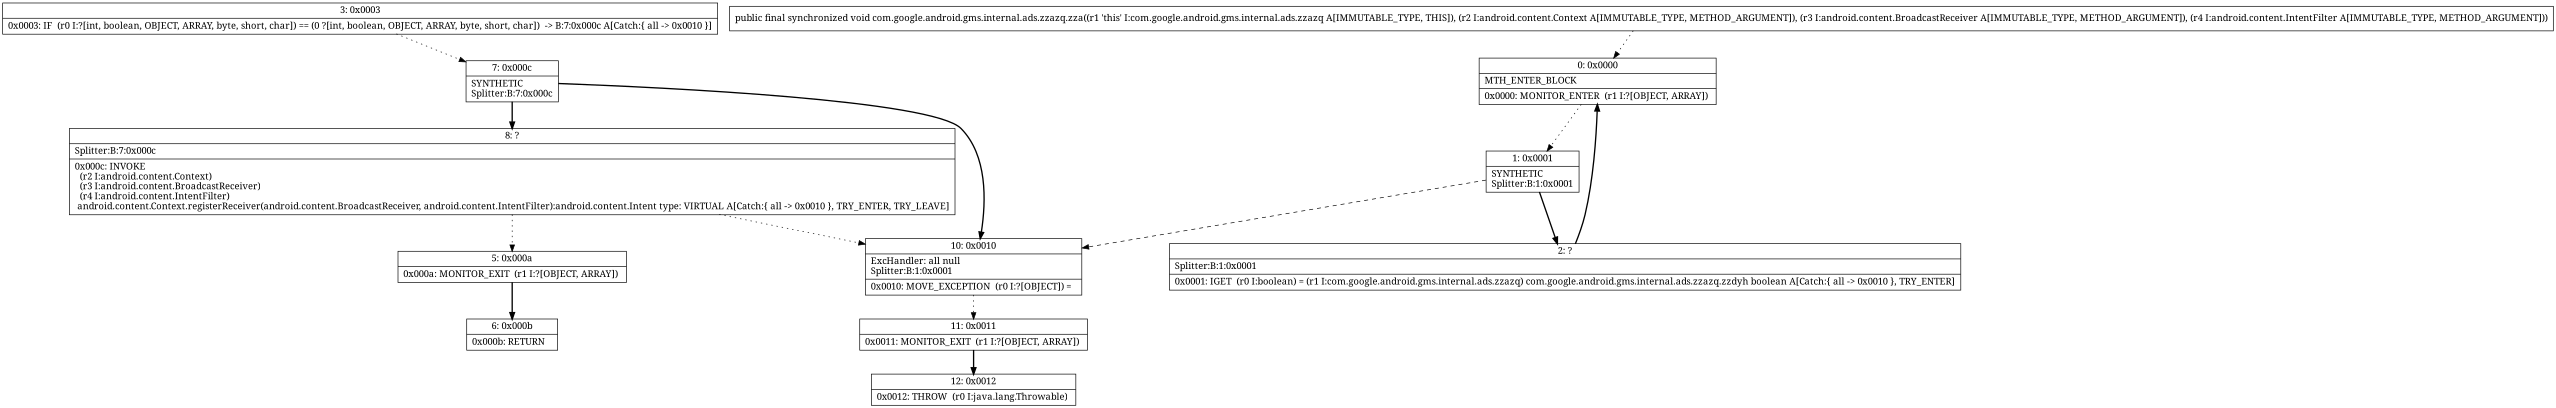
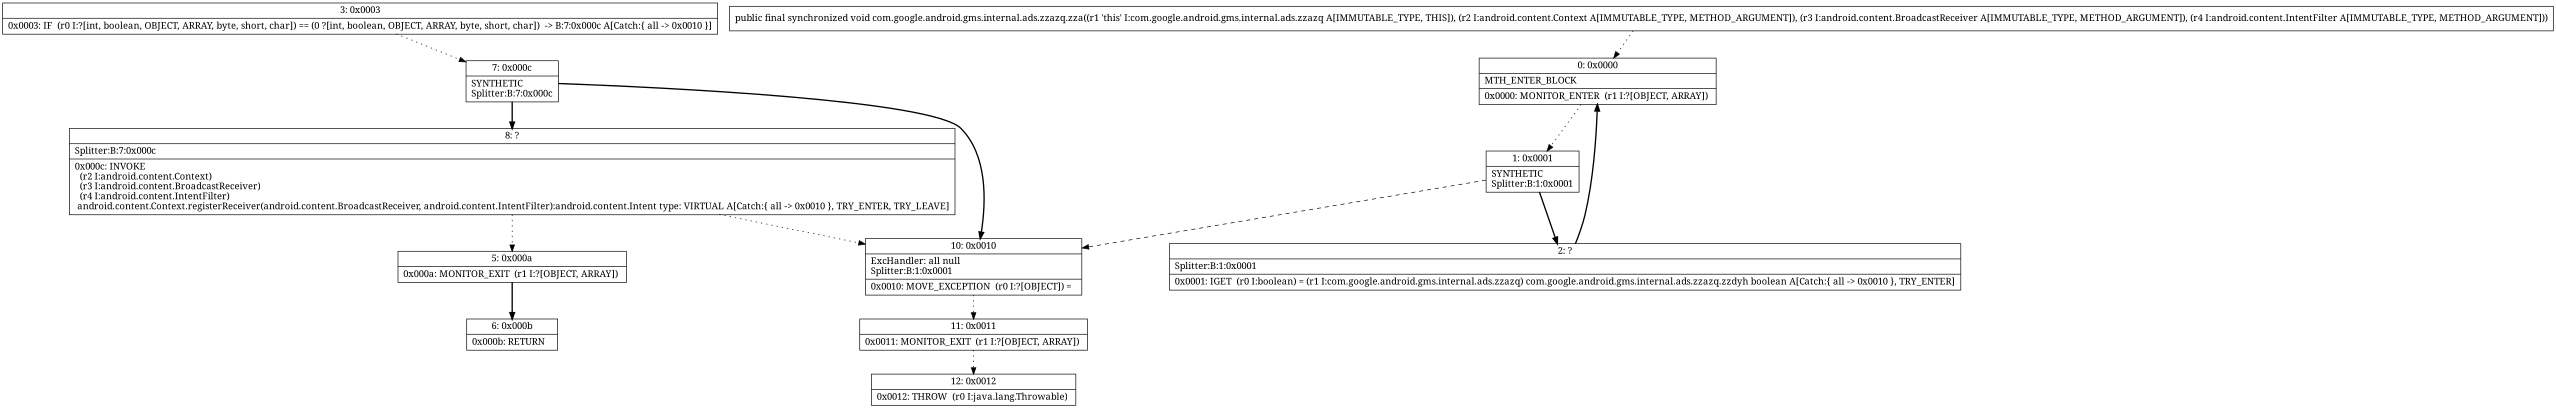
(974, 359) -> (974, 359)
